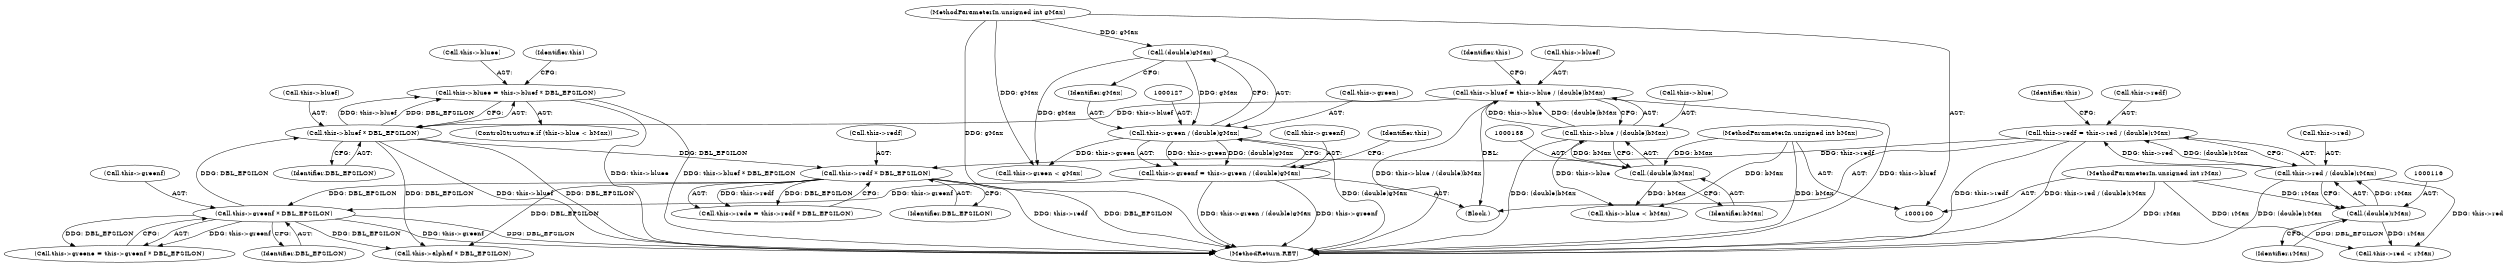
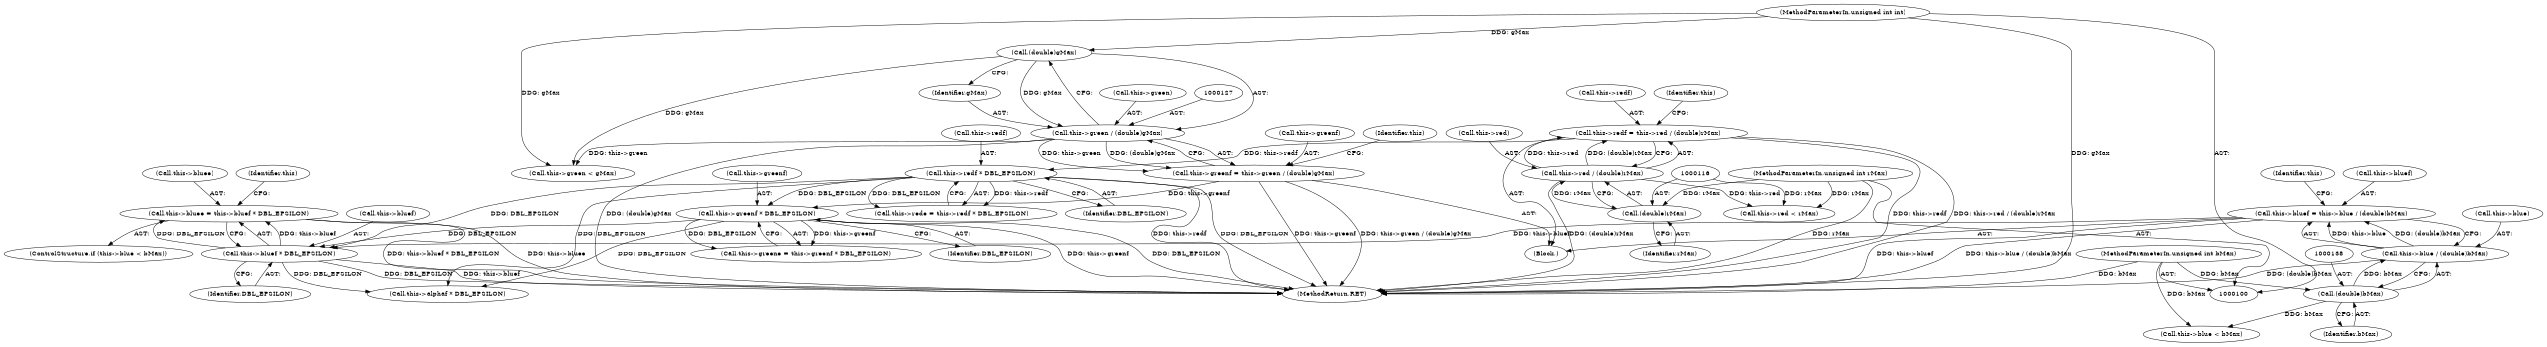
(998, 12) -> (1843, 12)
(618, 153) -> (620, 187)
(1492, 153) -> (1986, 234)
(1556, 181) -> none
(2386, 232) -> (1754, 183)
(2350, 234) -> (1684, 234)
